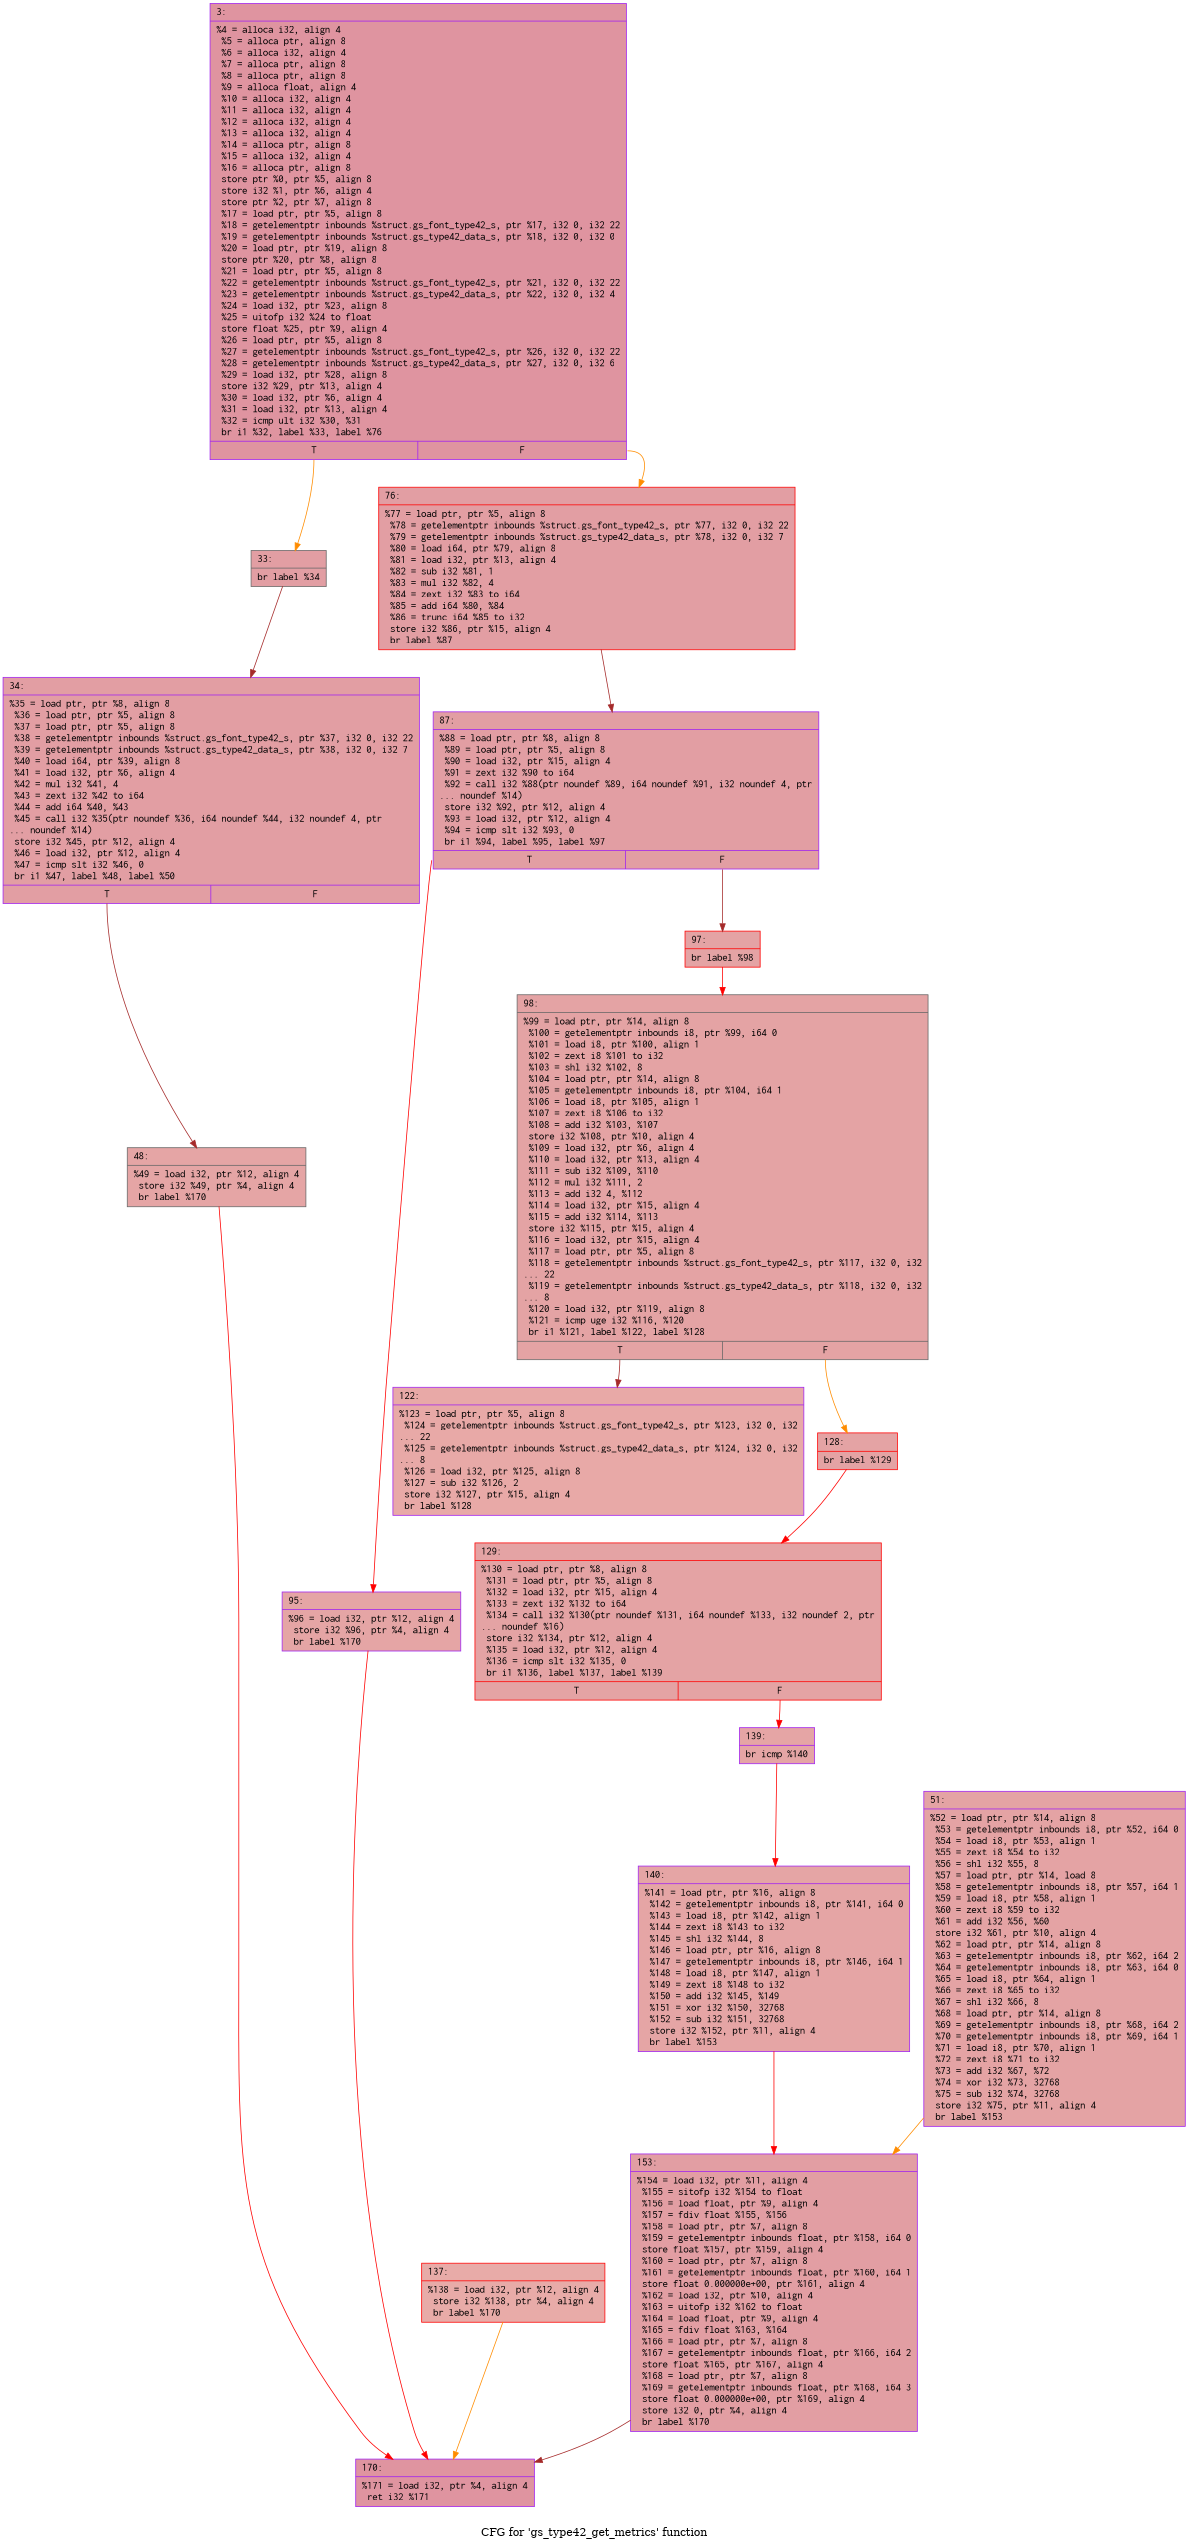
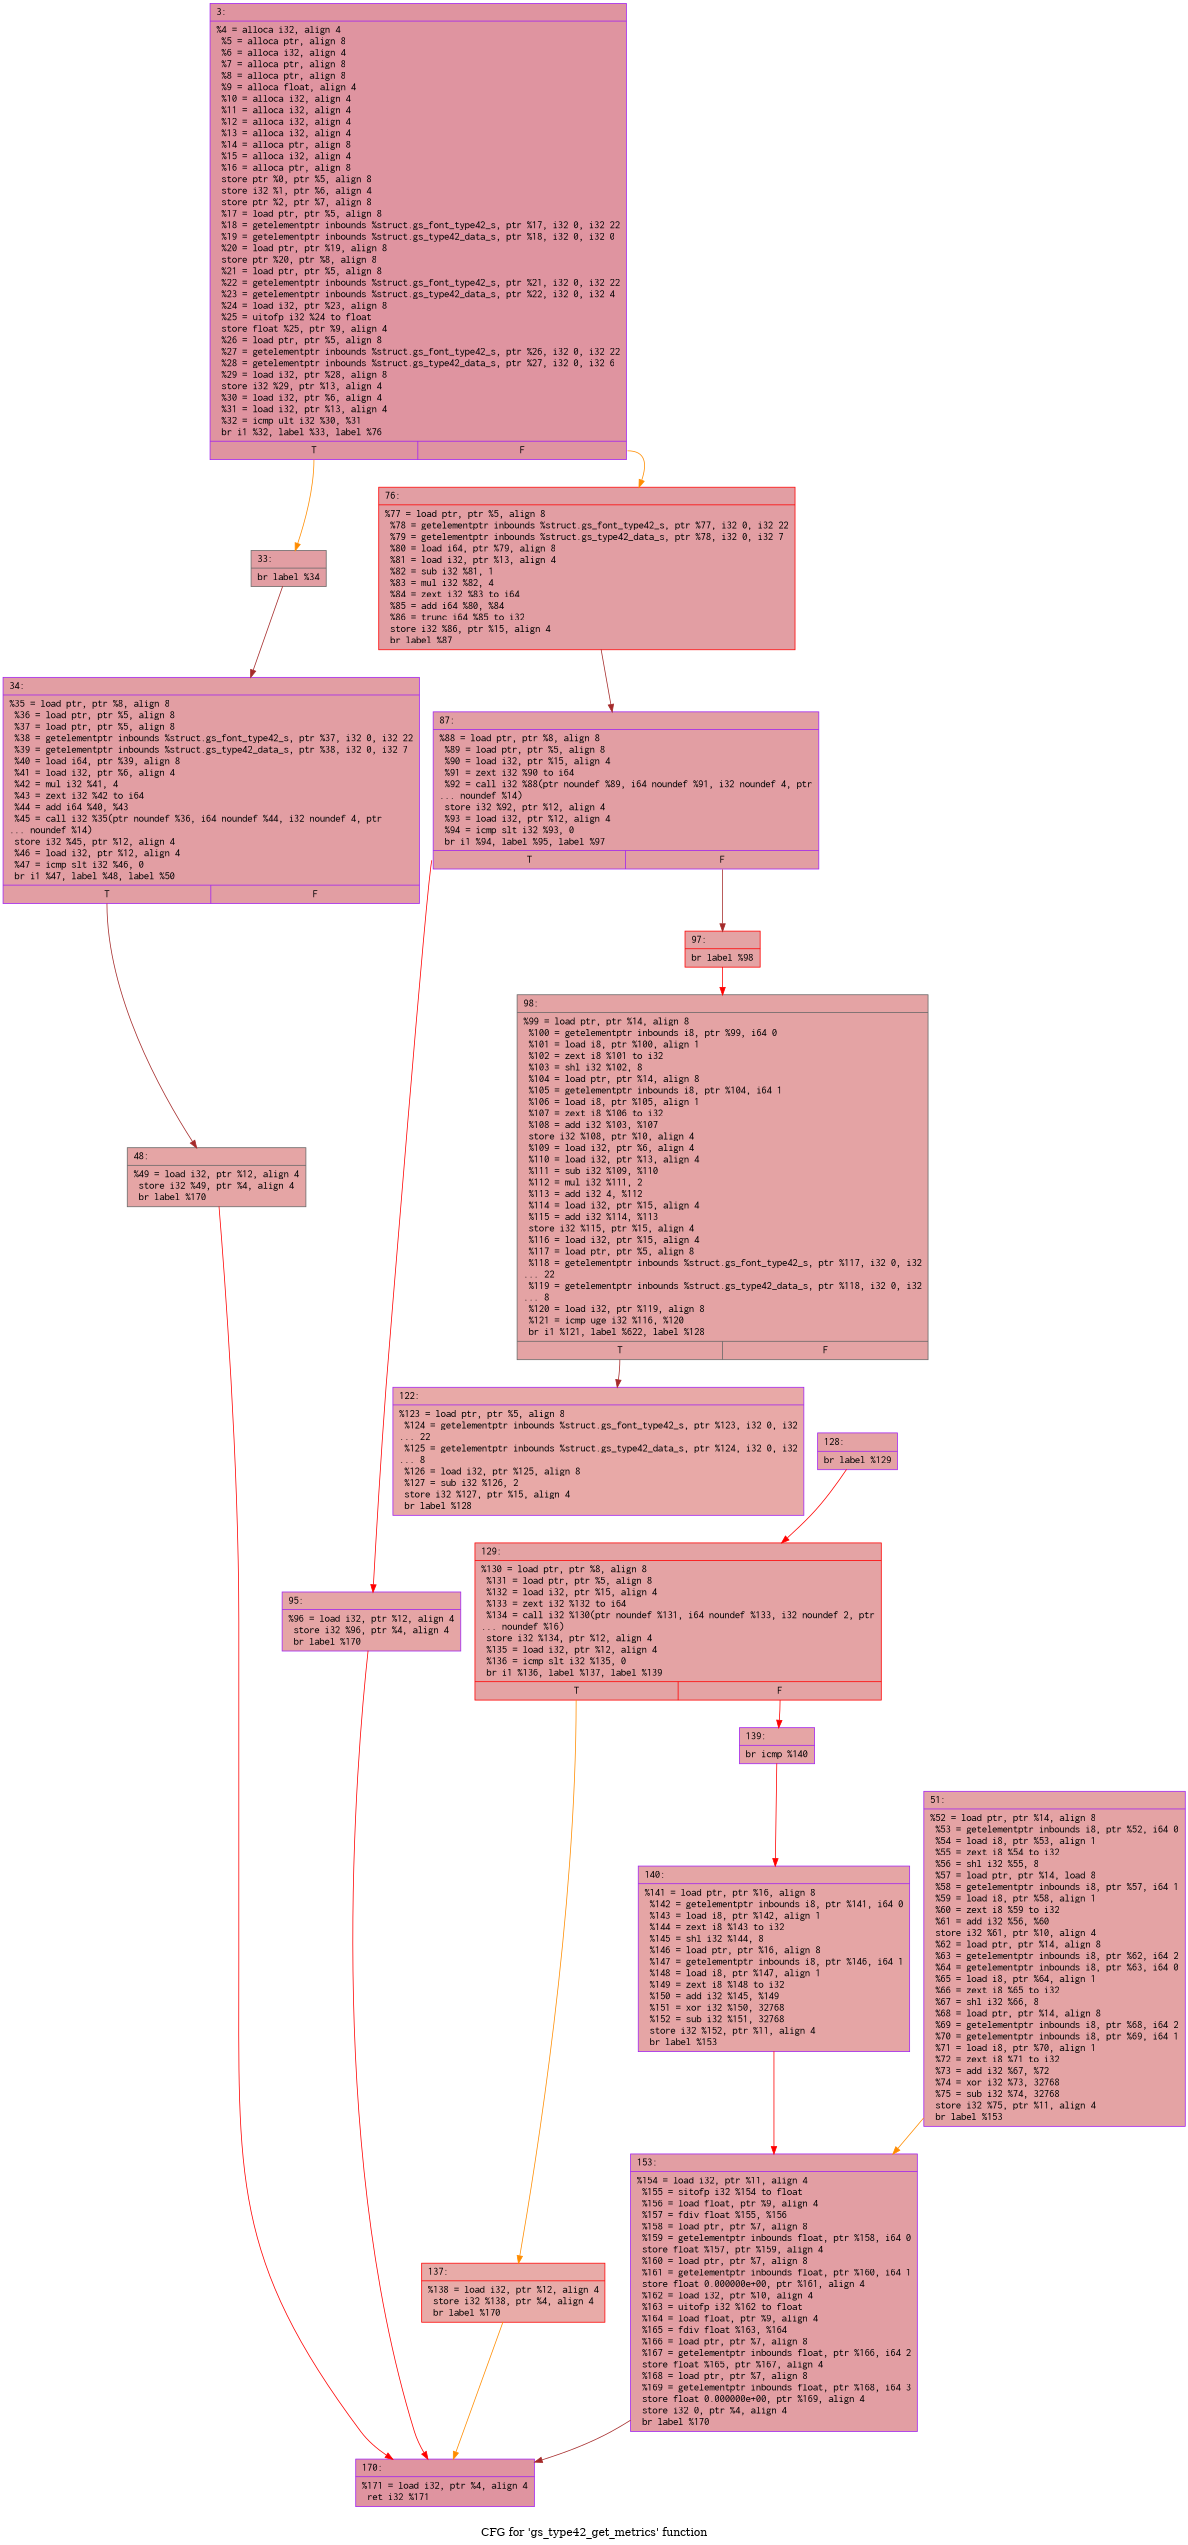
(614, 1332) -> (614, 1332)
(831, 1394) -> none
(858, 1451) -> (858, 1451)
none -> (559, 1979)
